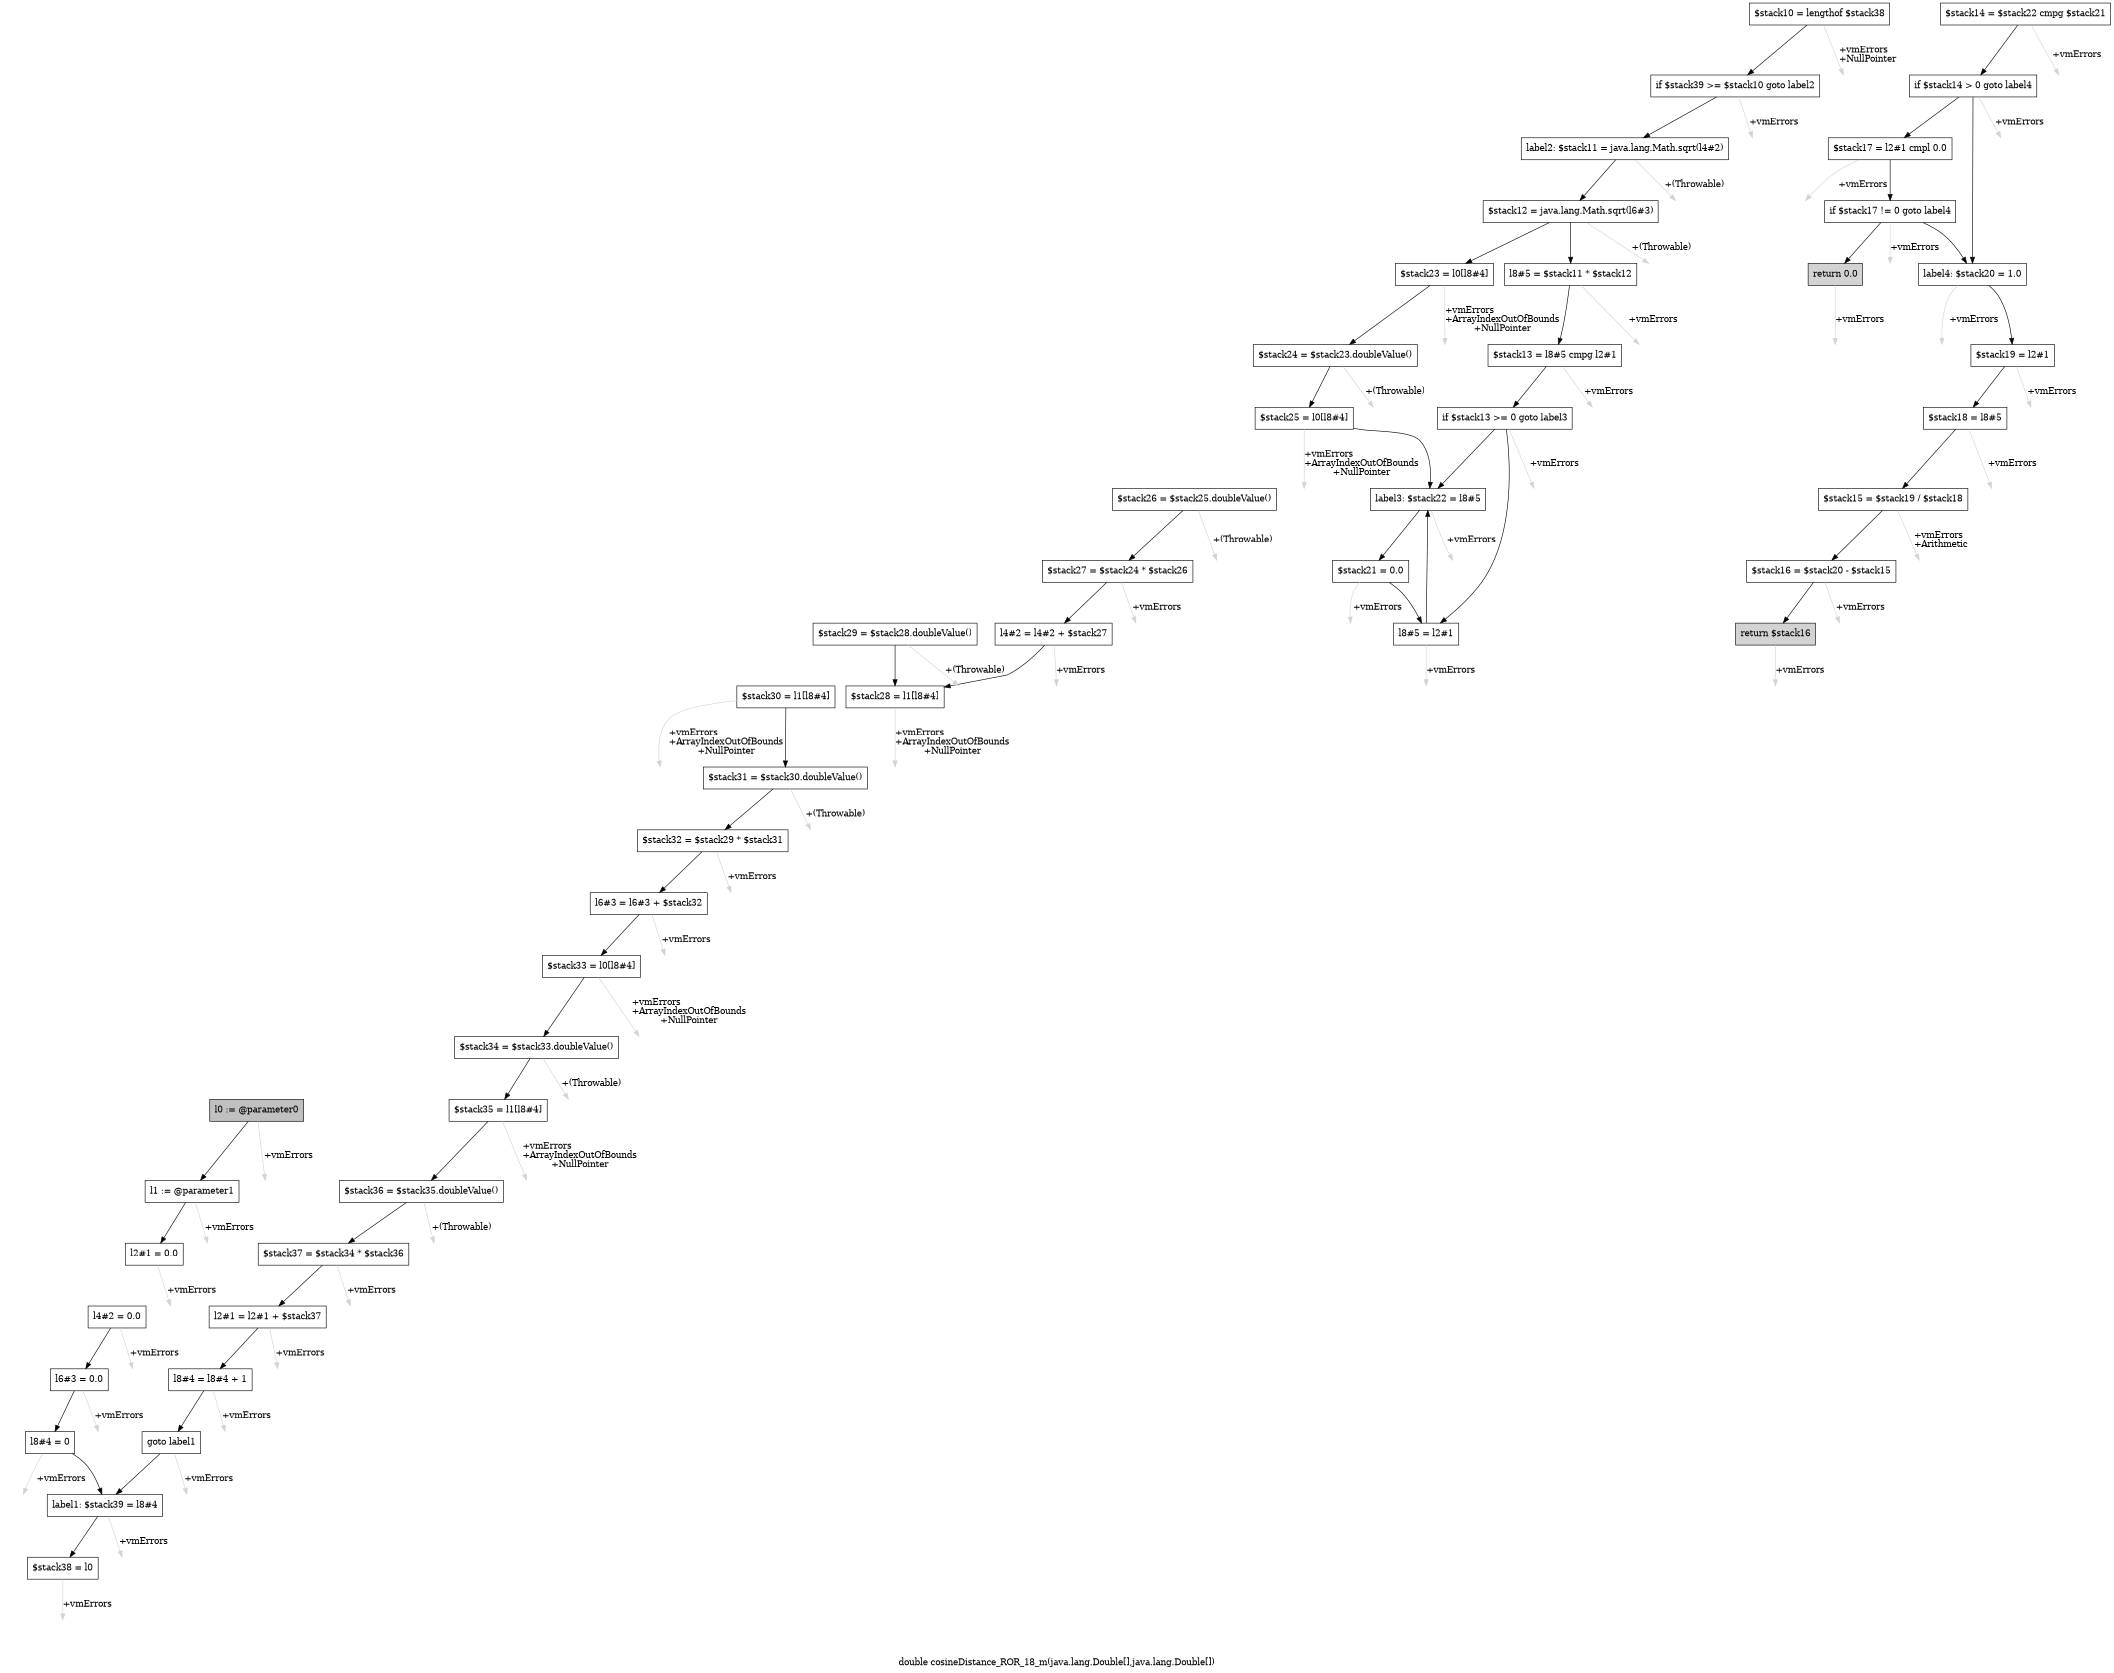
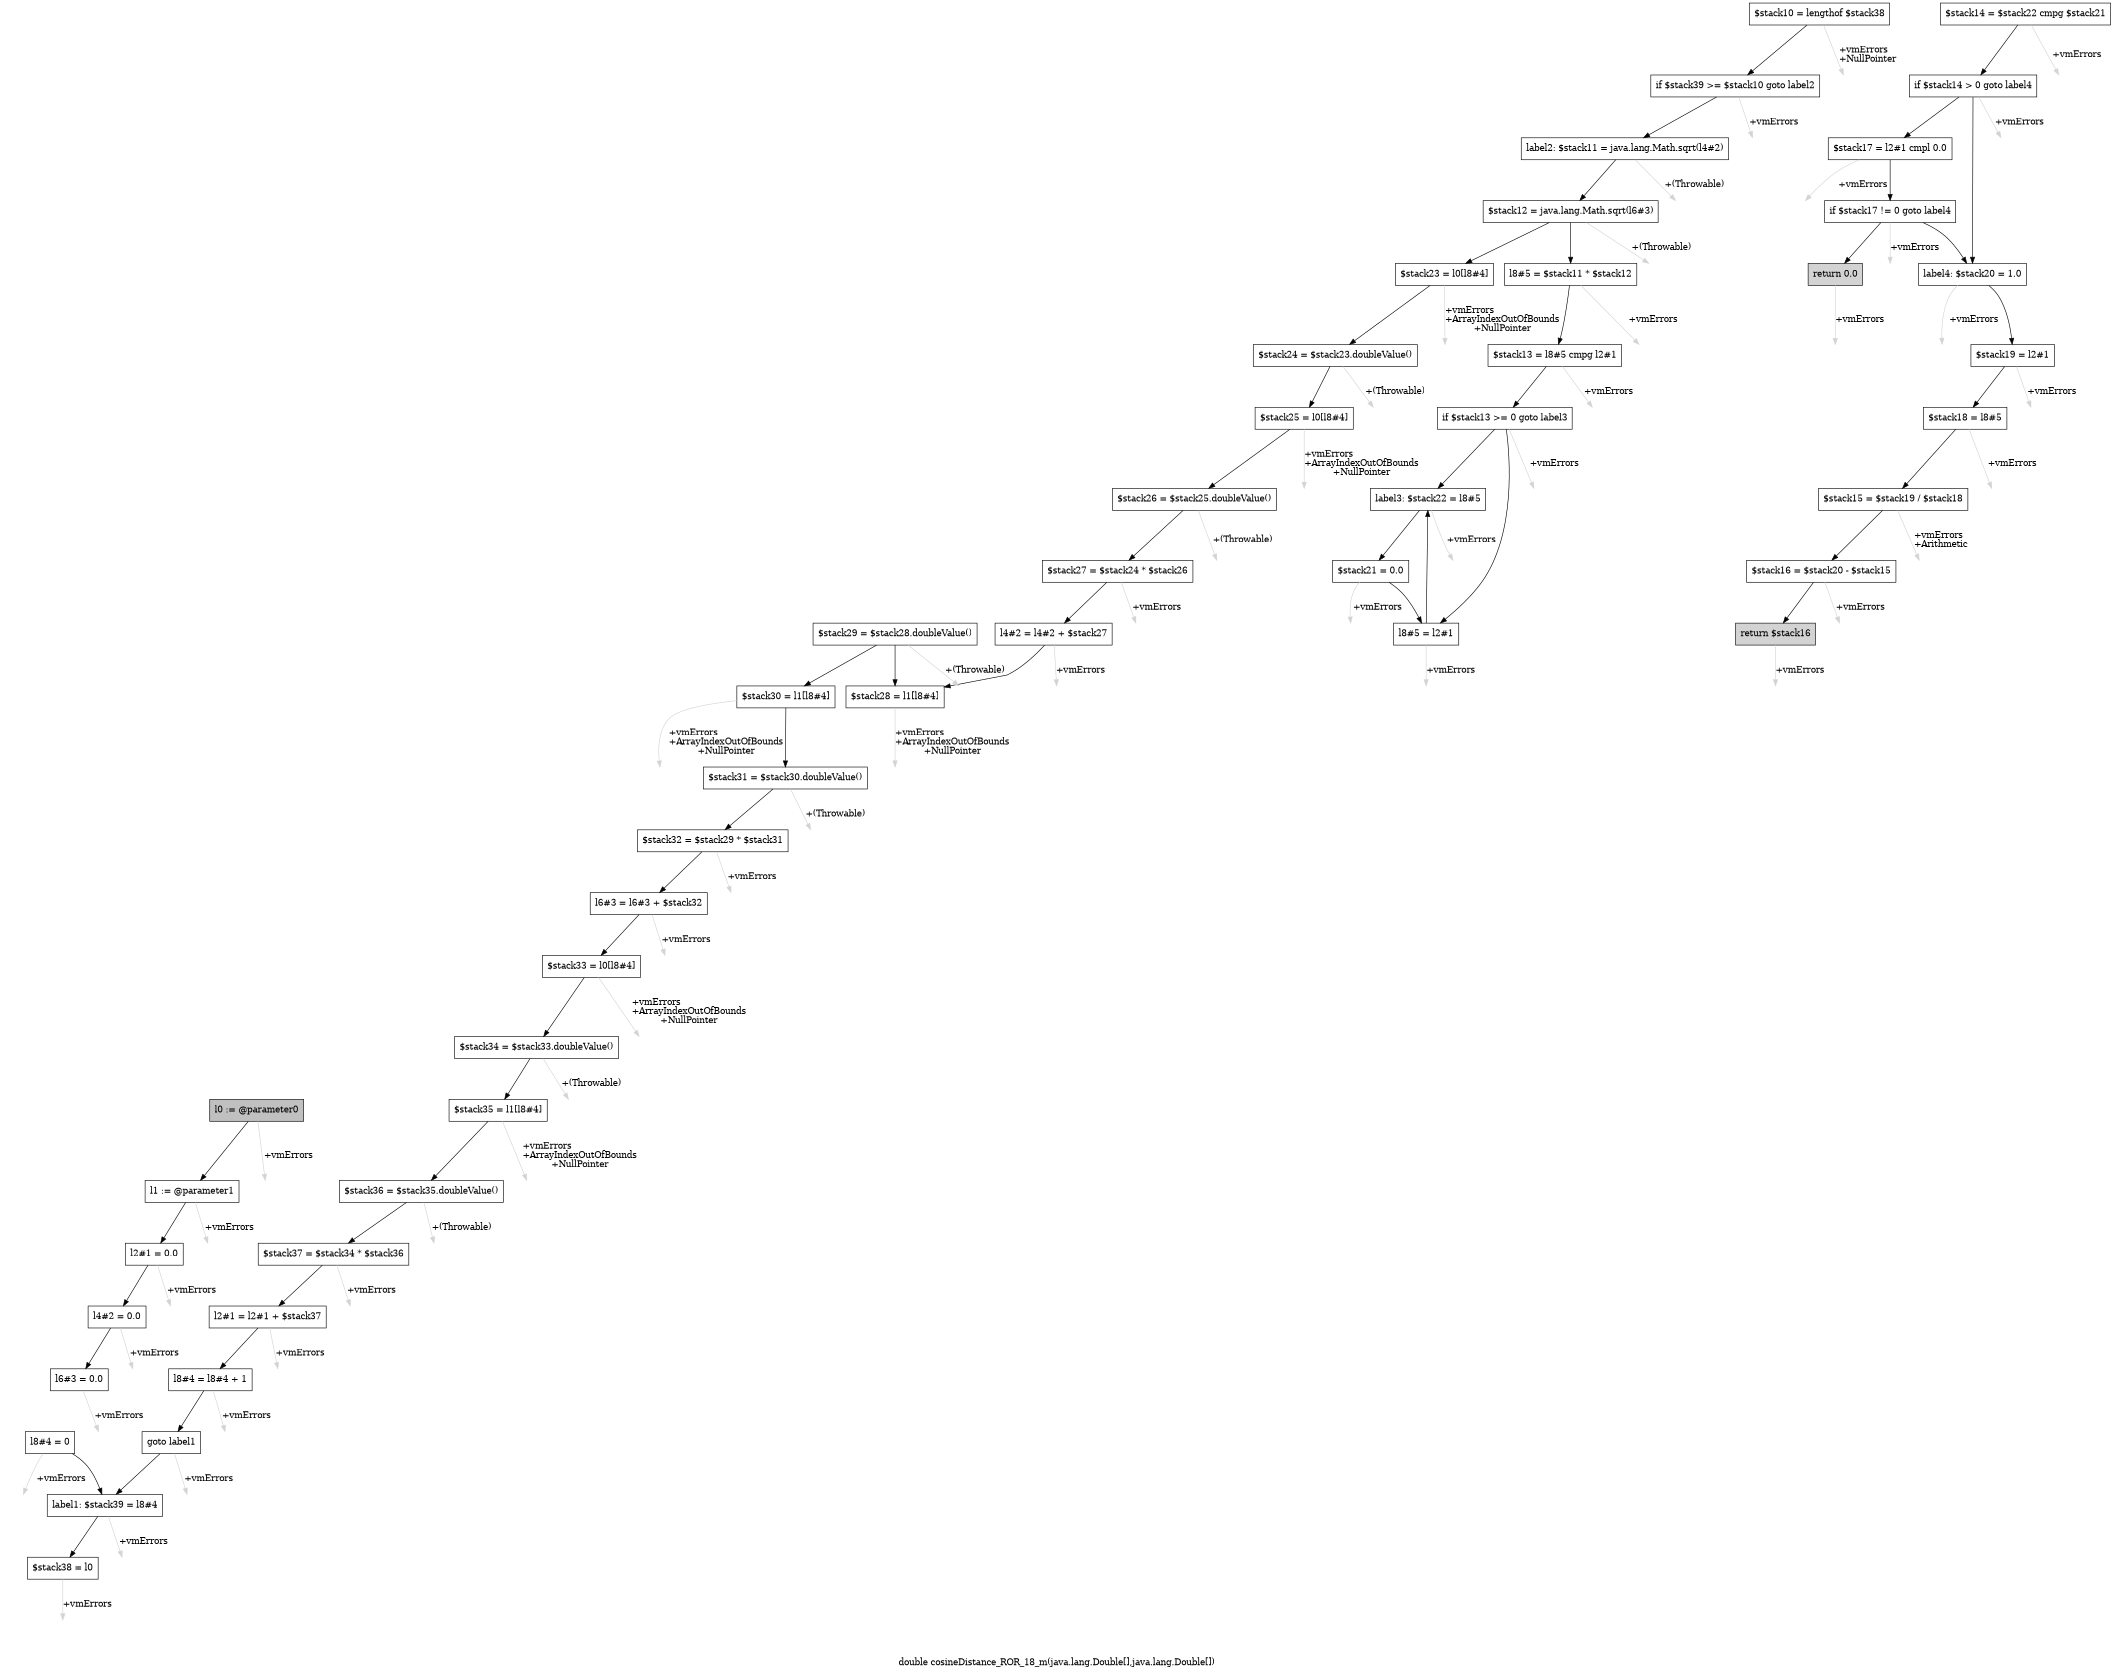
(1409, 435) -> (1252, 457)
none -> (843, 664)
none -> (137, 1283)
(66, 1408) -> none
